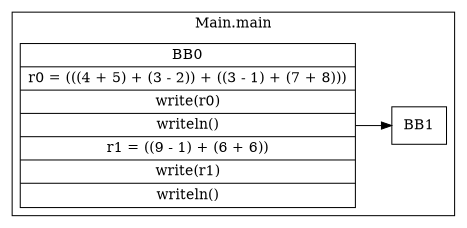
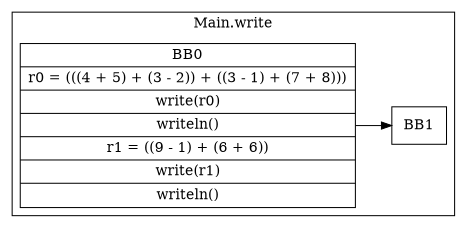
(233, 24) -> (233, 24)
